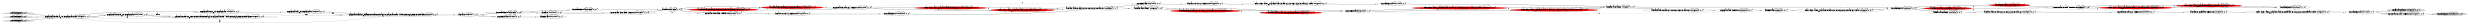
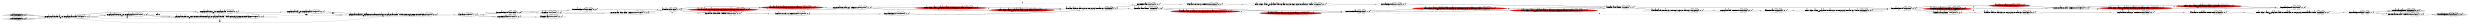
(19, 17) -> none
